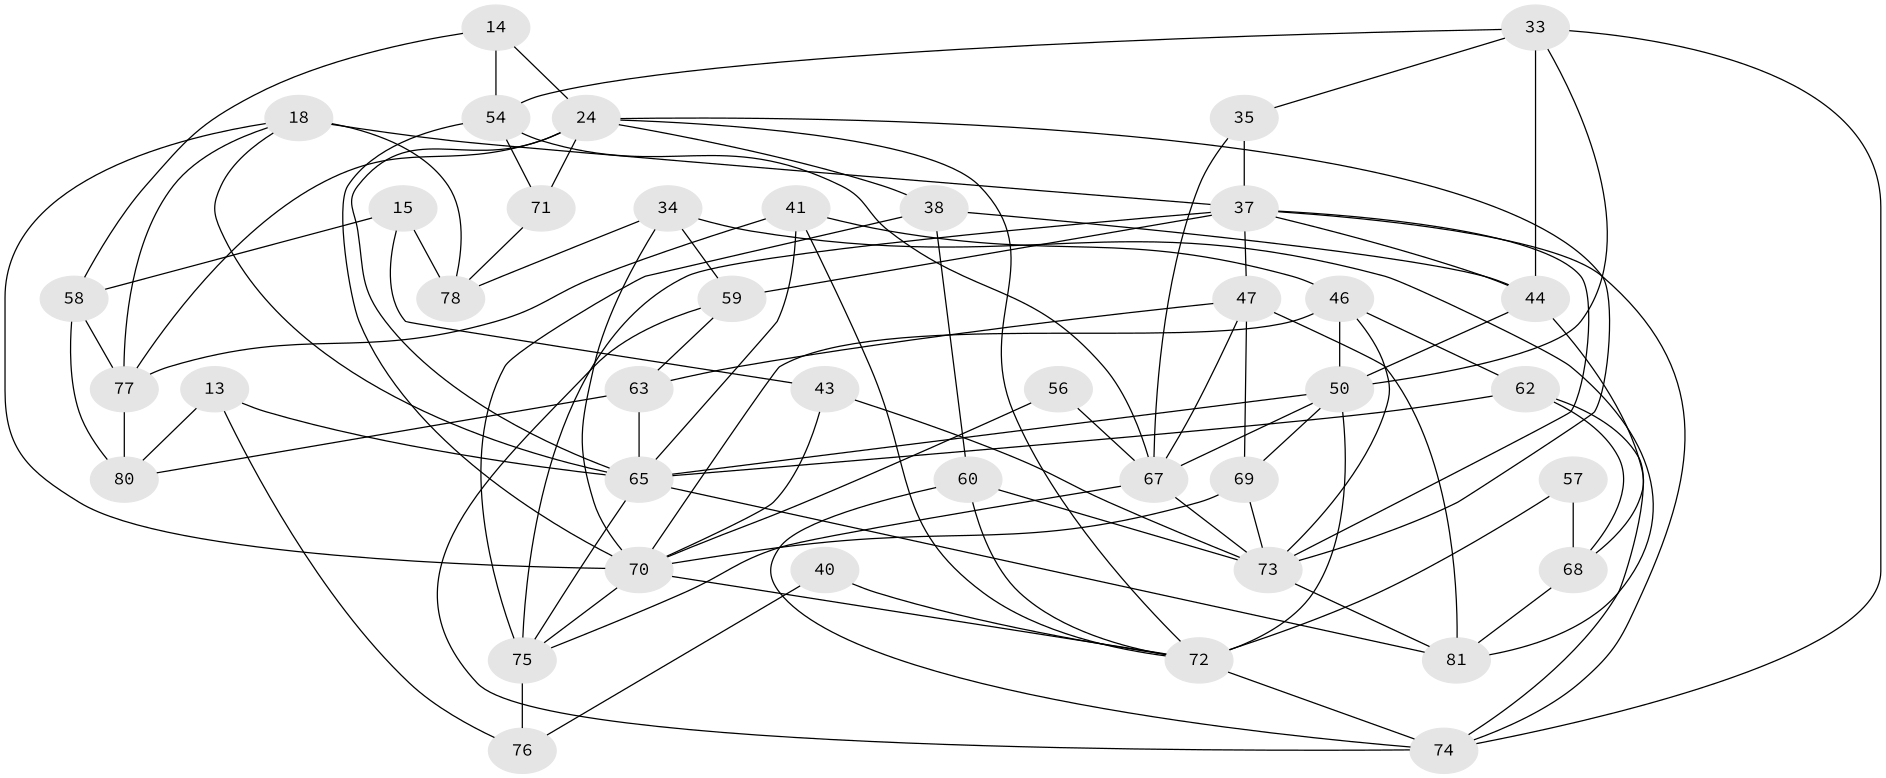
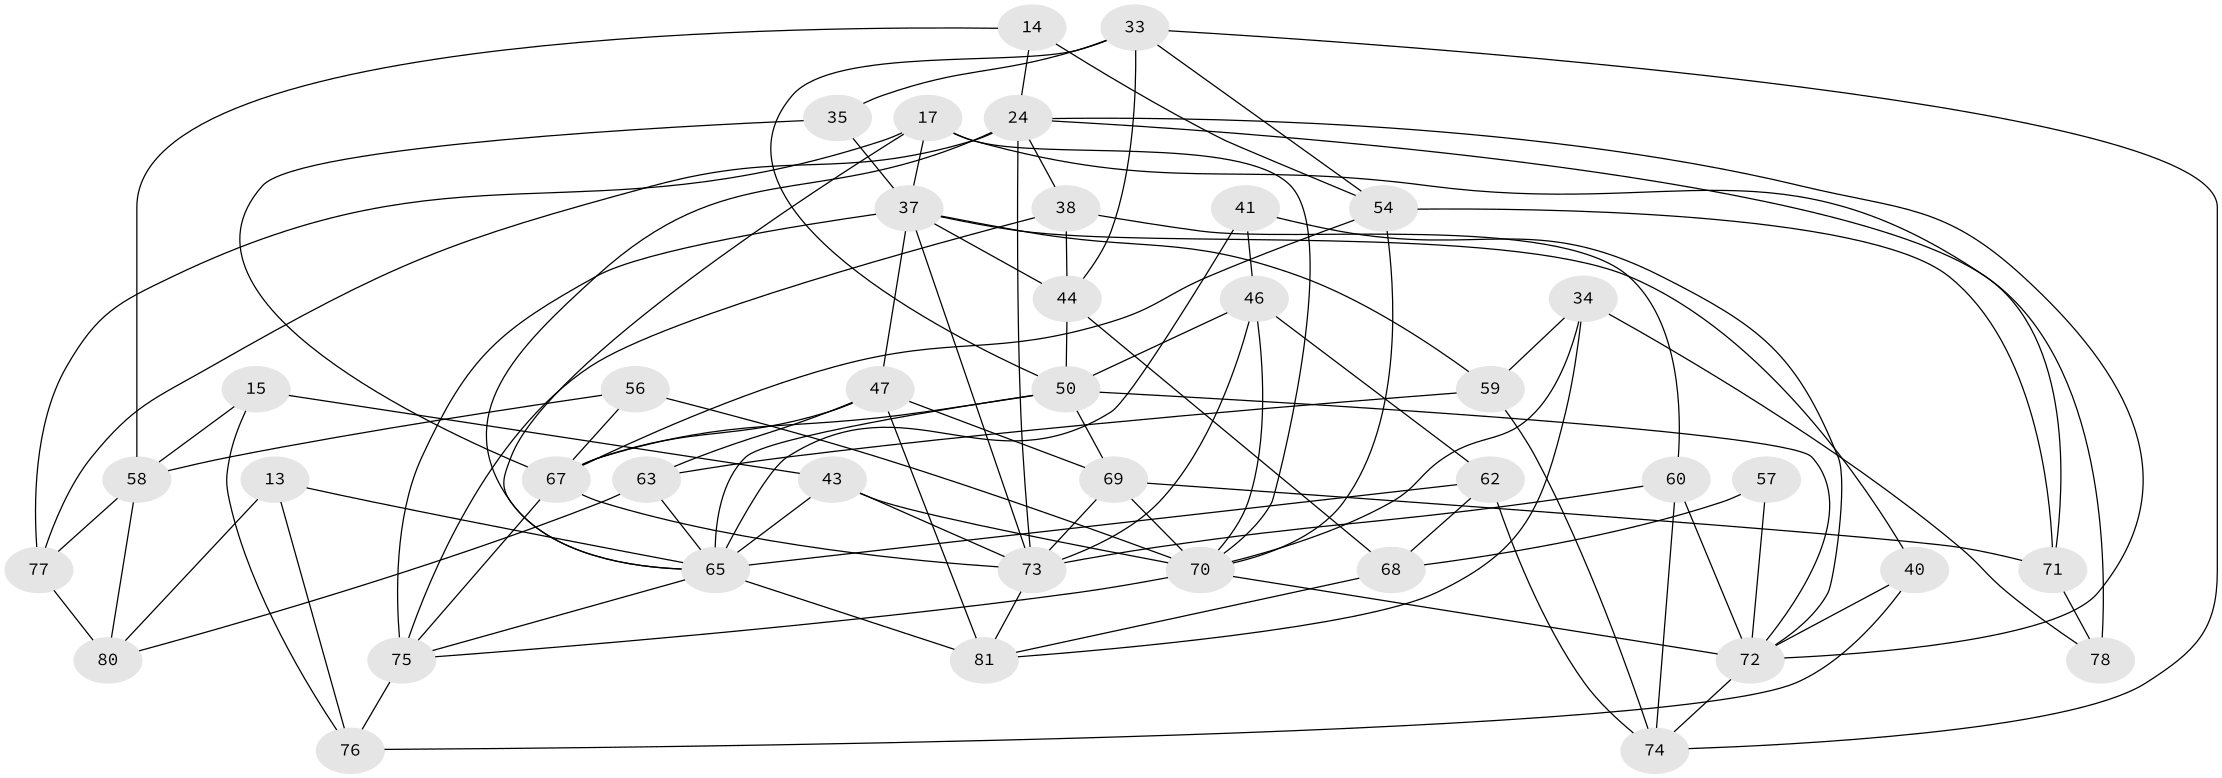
(299, 118) -> (928, 118)
(427, 254) -> (254, 577)
(481, 325) -> none
(1674, 376) -> (1482, 248)
none -> (384, 429)
none -> (1585, 515)
none -> (774, 525)
